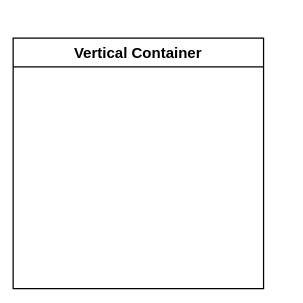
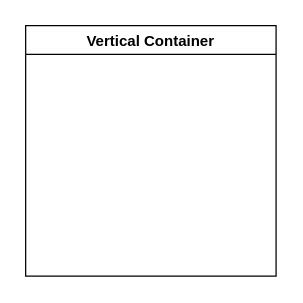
(138, 163) -> (151, 151)
